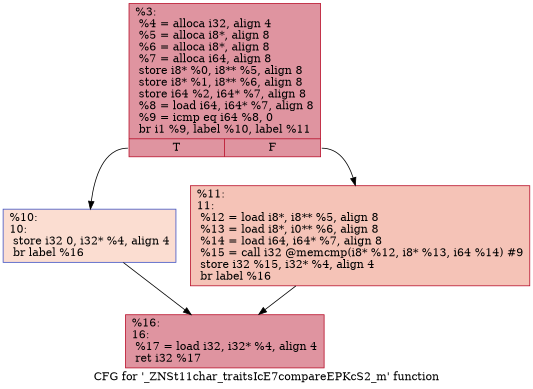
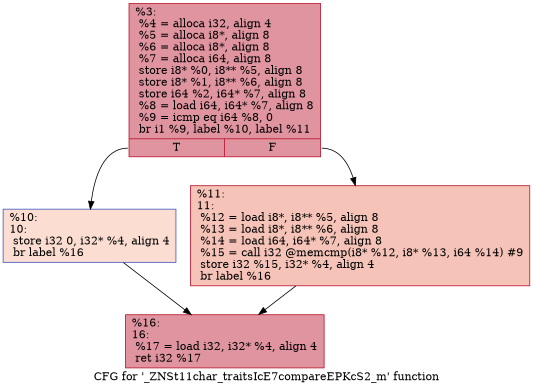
(288, 230) -> (288, 230)
